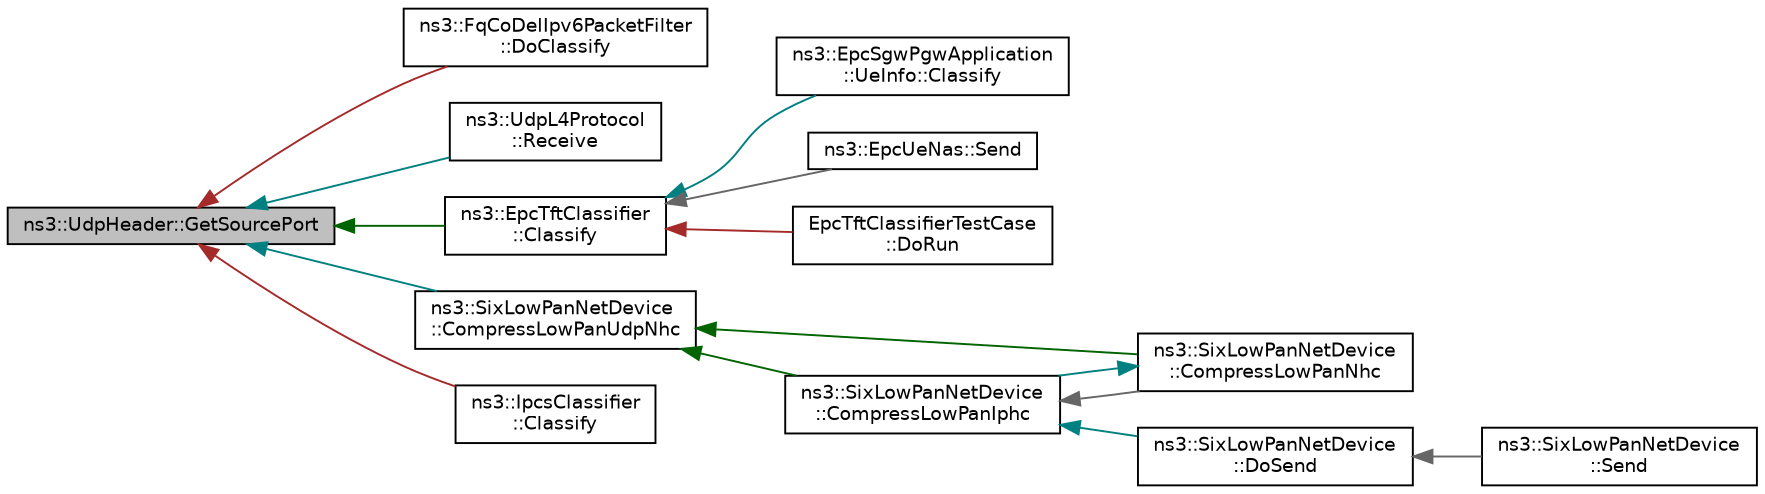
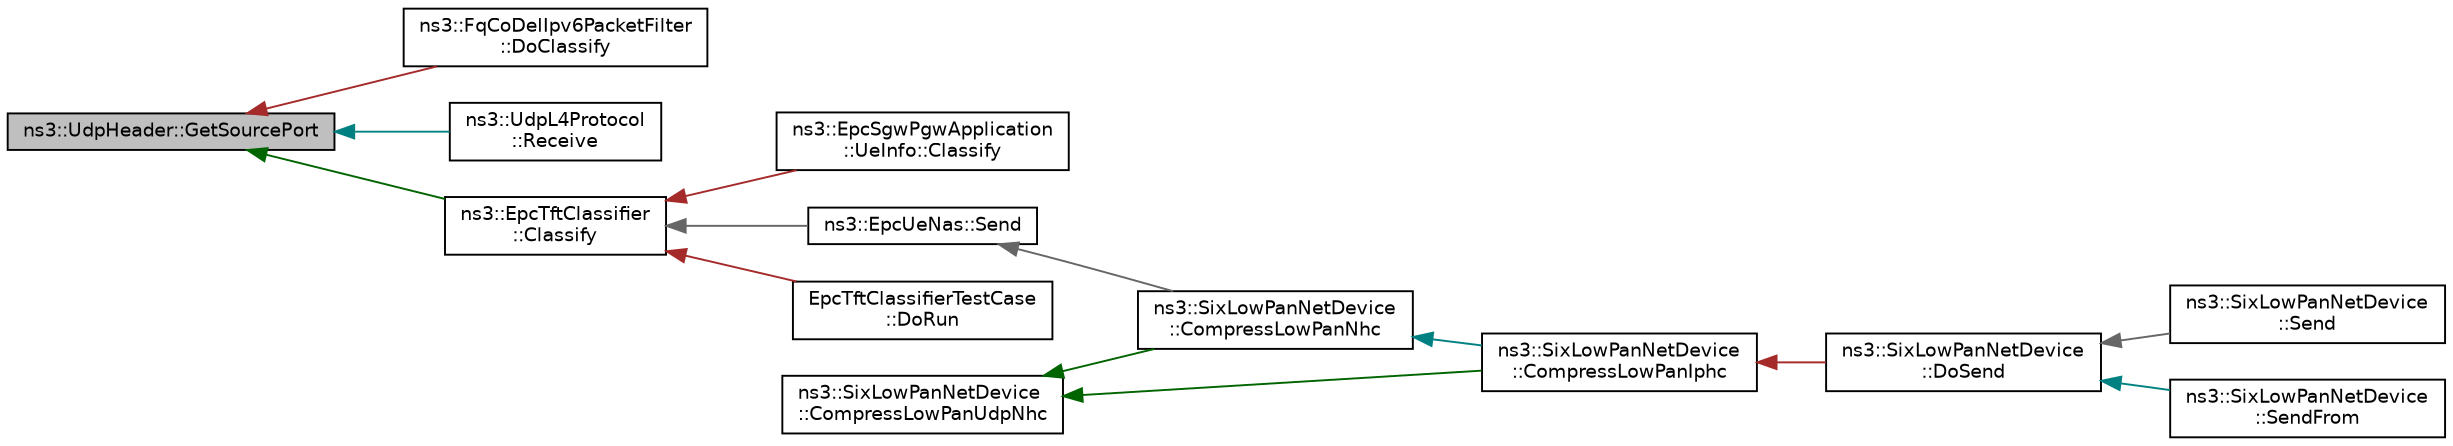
(748, 139) -> (741, 183)
(352, 270) -> none
(1110, 395) -> (1096, 270)
none -> (2308, 408)
(556, 414) -> none
(1108, 432) -> (1801, 362)
